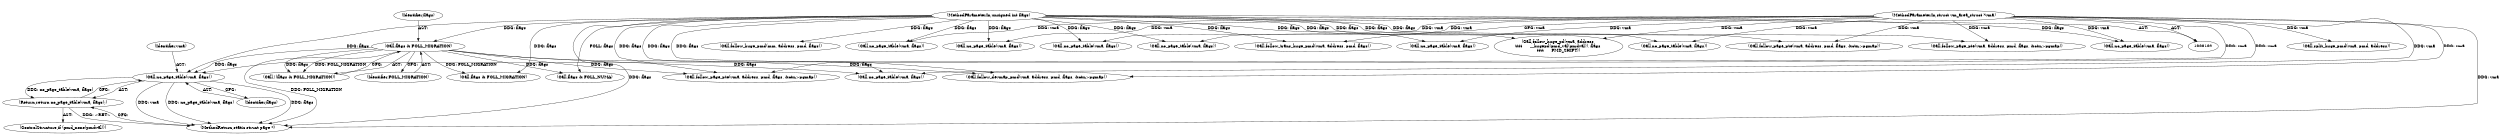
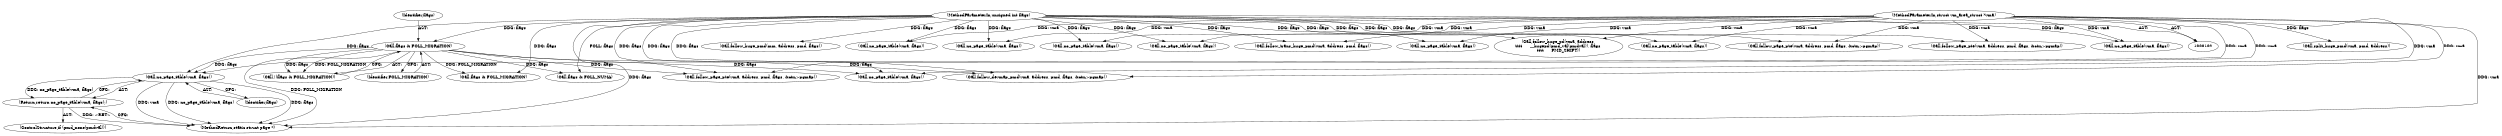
(1535, 28) -> (1535, 28)
(2298, 28) -> (2298, 28)
(171, 46) -> none
